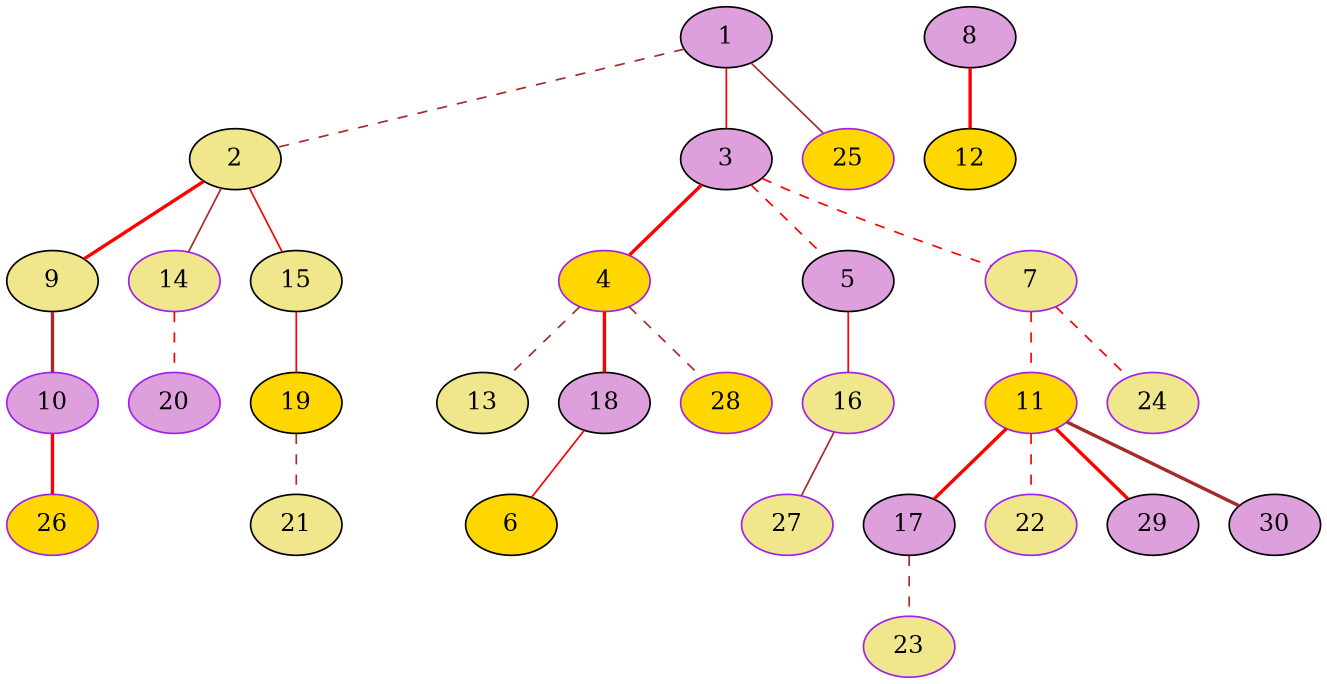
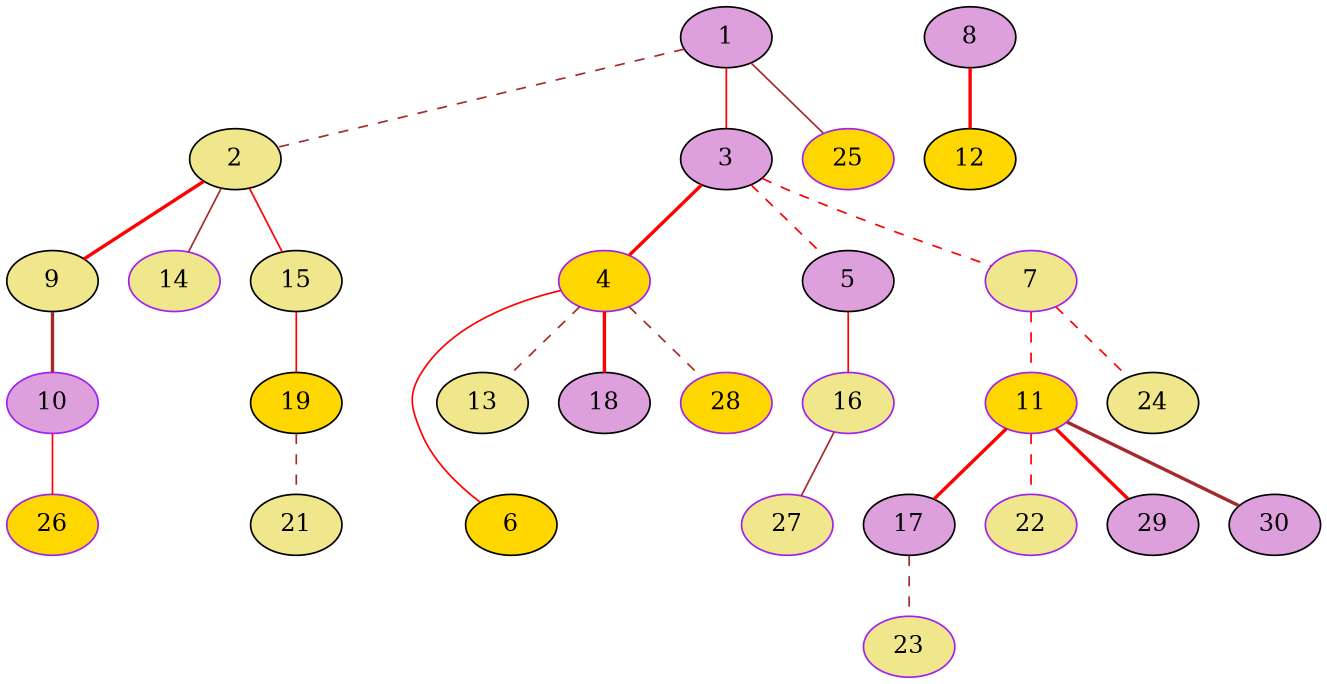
(174, 403) -> none
(1153, 403) -> (1153, 403)
(52, 464) -> (52, 464)
(558, 464) -> (425, 368)
